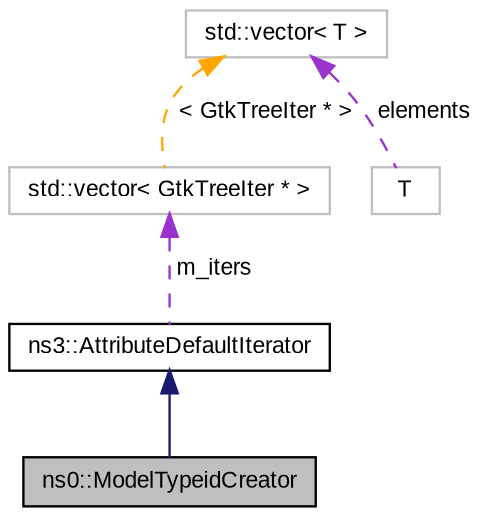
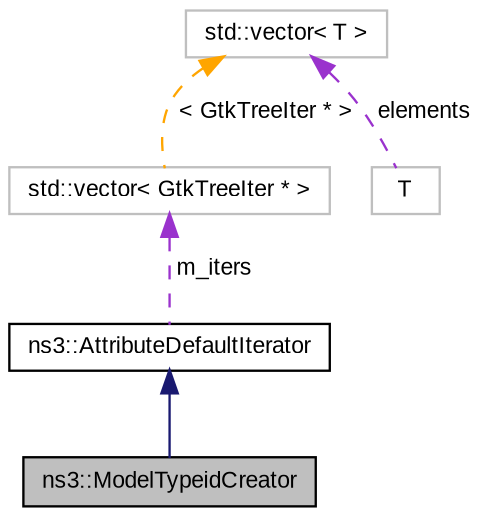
(170, 482) -> (170, 482)
